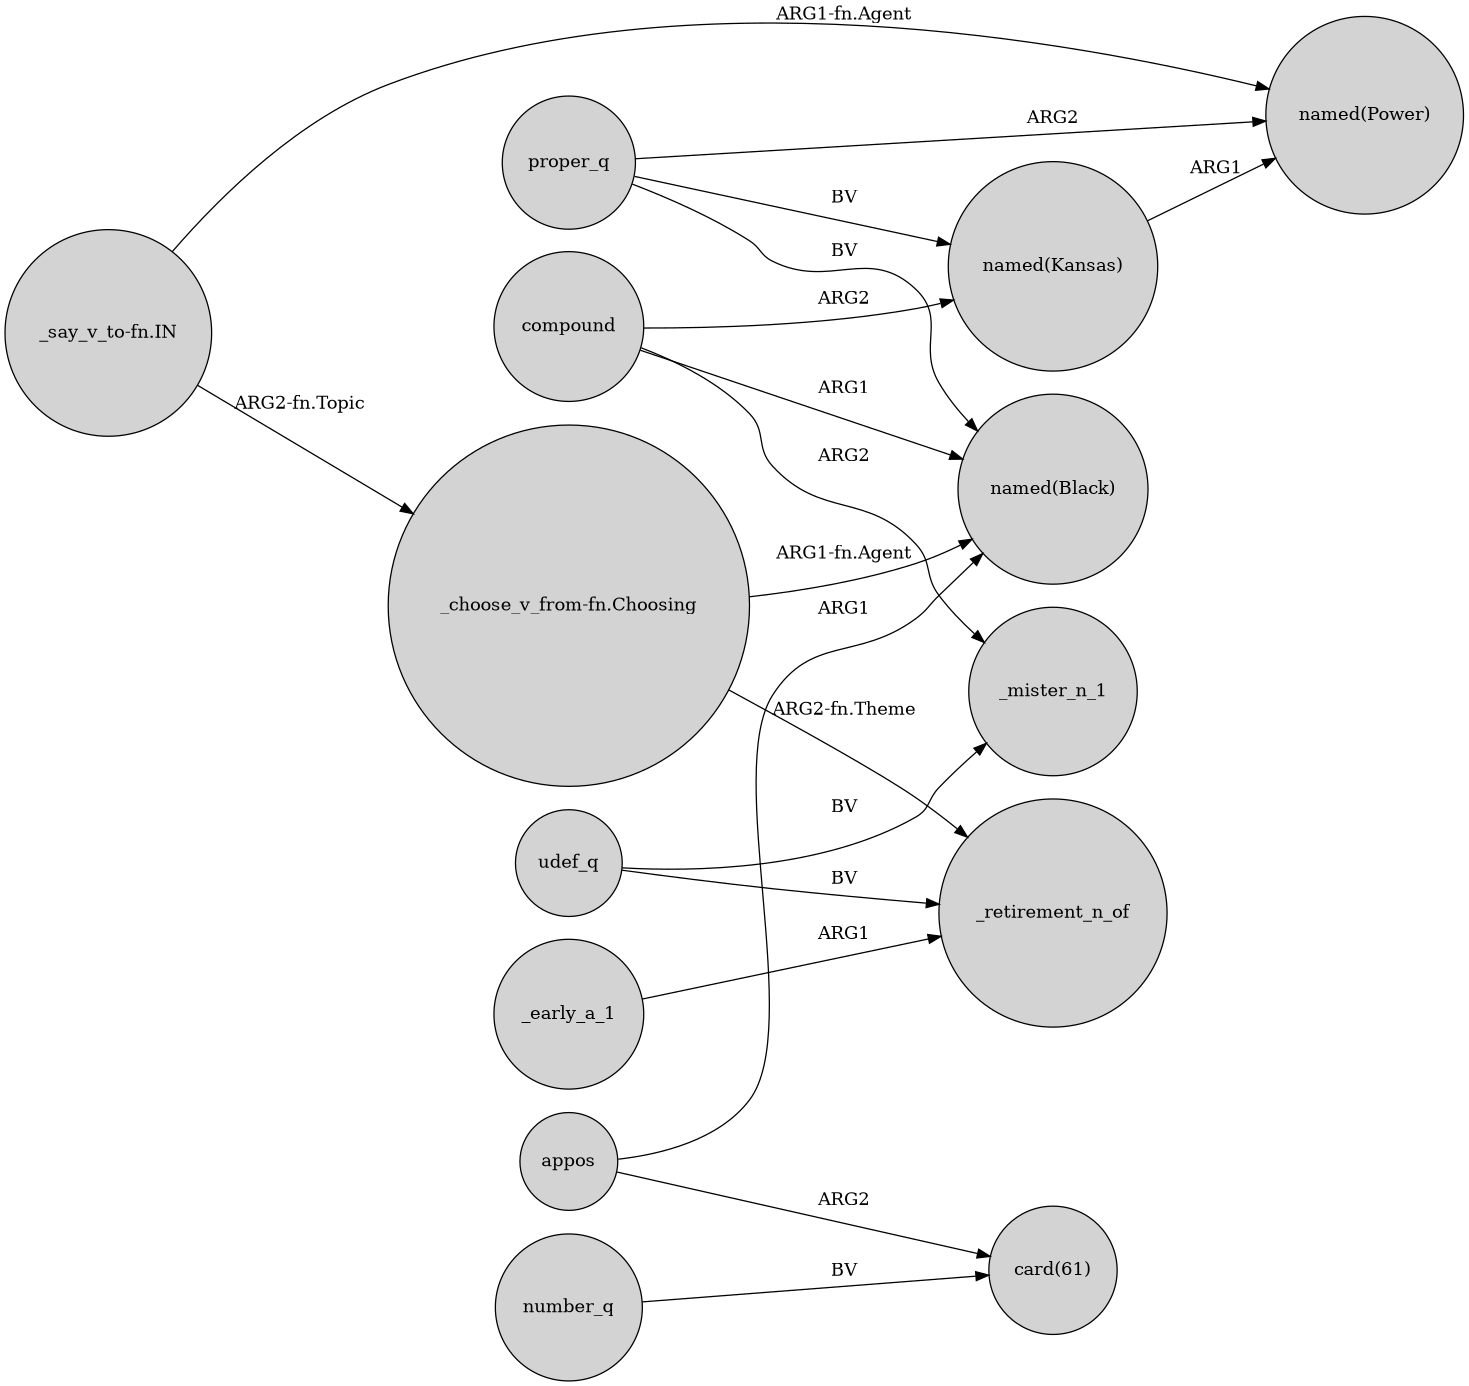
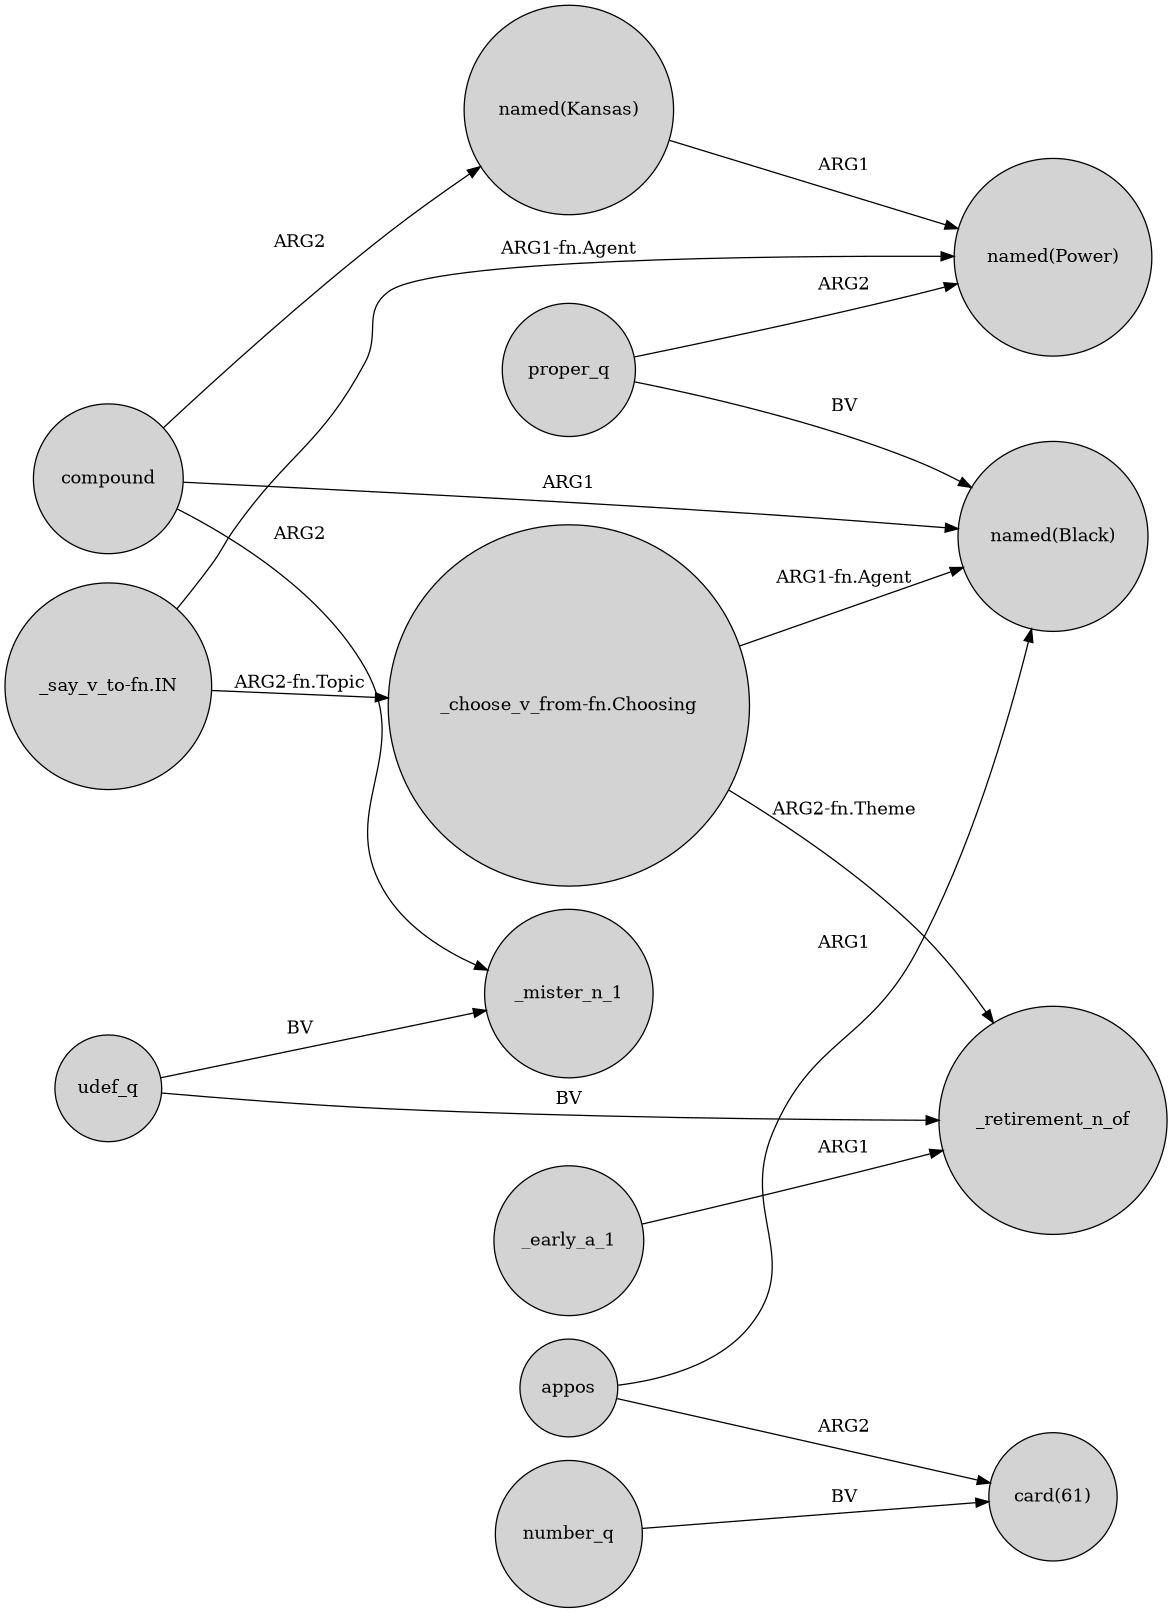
(786, 209) -> none
